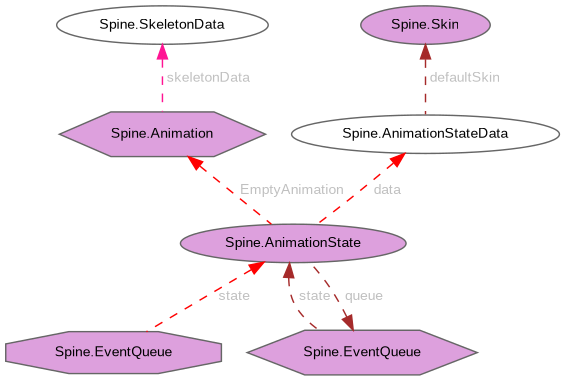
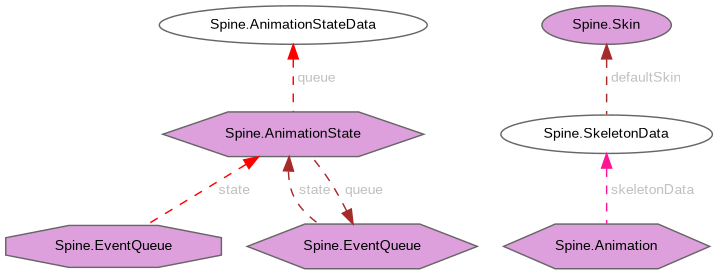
(426, 87) -> (607, 87)
(385, 190) -> (315, 78)
(236, 195) -> none
(293, 243) -> (293, 134)
